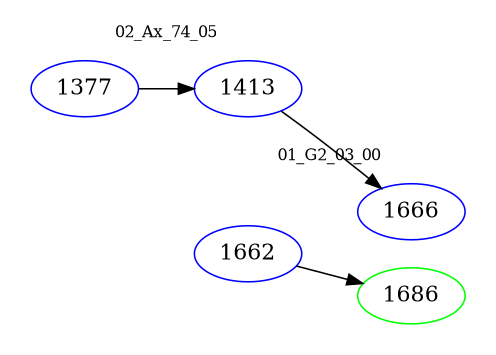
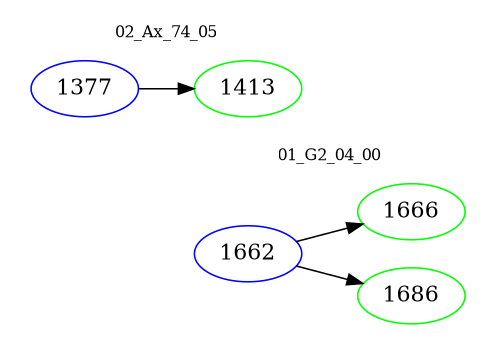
(248, 89) -> (248, 89)
(334, 151) -> (322, 235)
(330, 156) -> (330, 156)
(411, 212) -> (411, 212)
